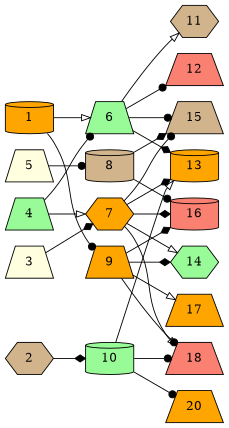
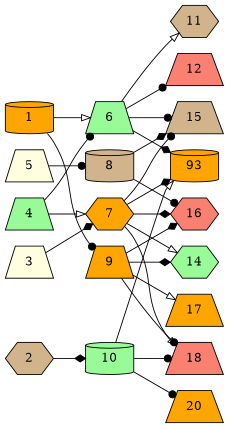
(195, 166) -> (195, 166)
(195, 214) -> (195, 214)
